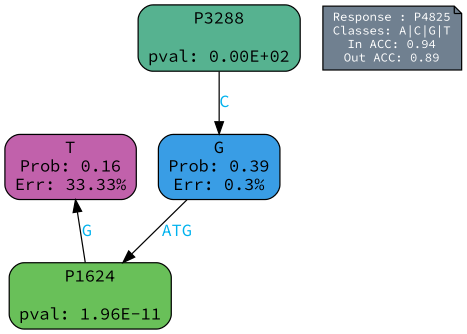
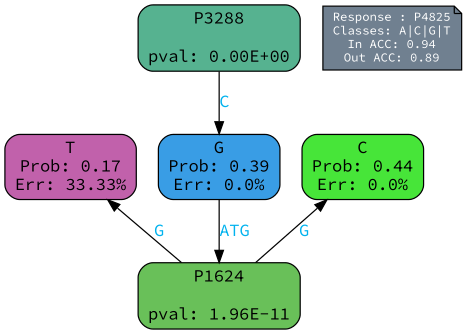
(219, 38) -> (219, 38)
(71, 167) -> (71, 167)
(219, 167) -> (219, 167)
none -> (363, 167)
